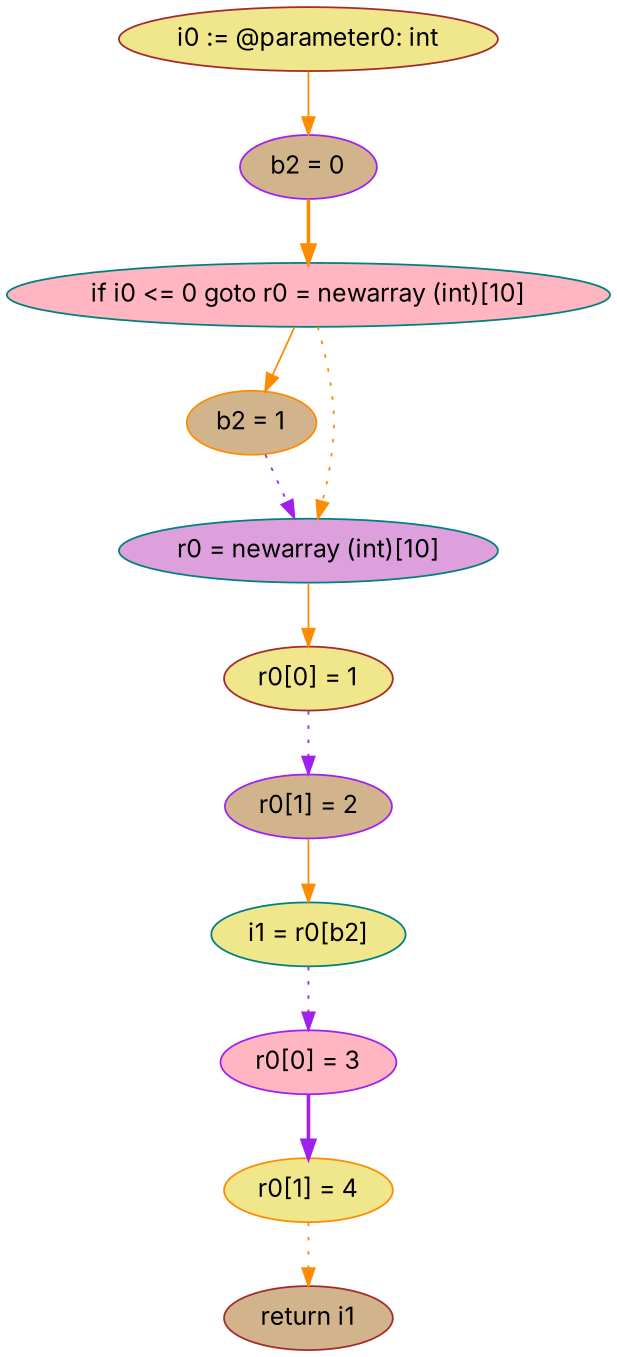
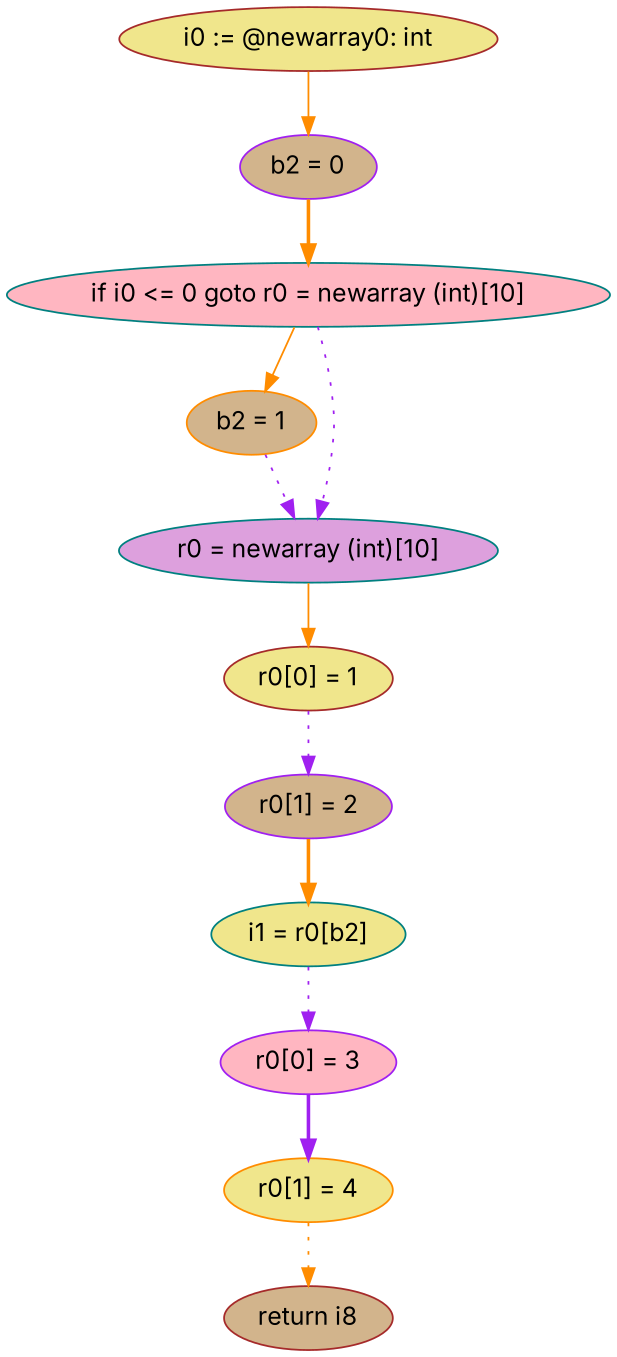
(308, 39) -> (308, 39)
(334, 414) -> (334, 414)
(308, 862) -> (308, 862)
(308, 1318) -> (308, 1318)
